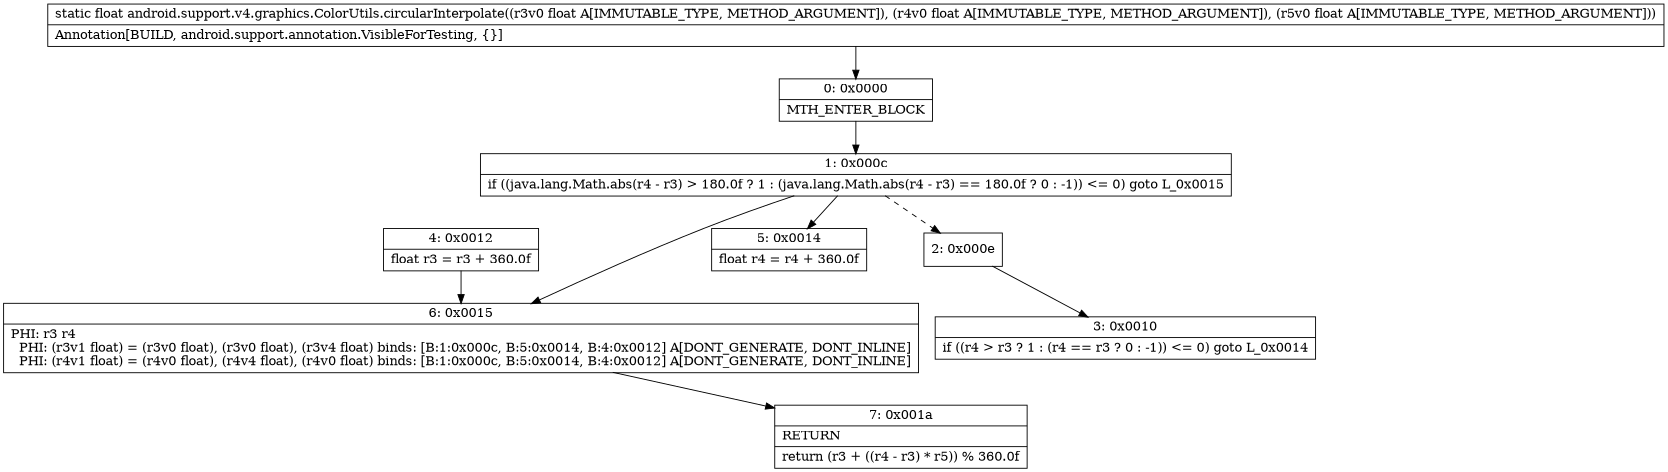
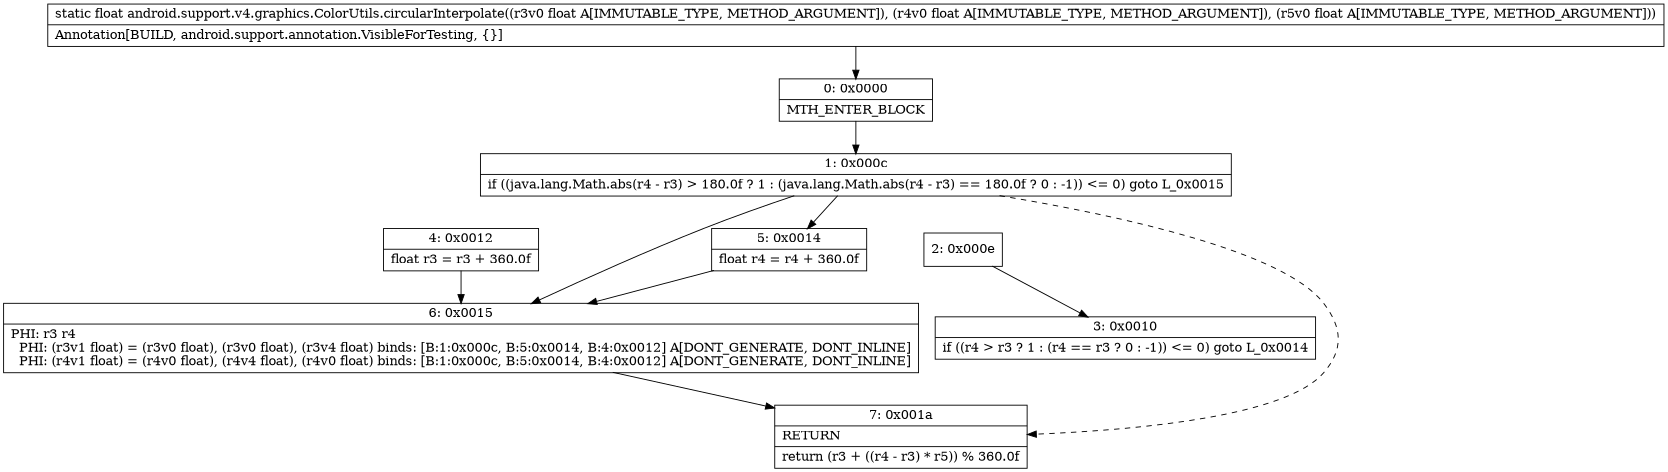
(909, 212) -> (1331, 316)
none -> (655, 286)
